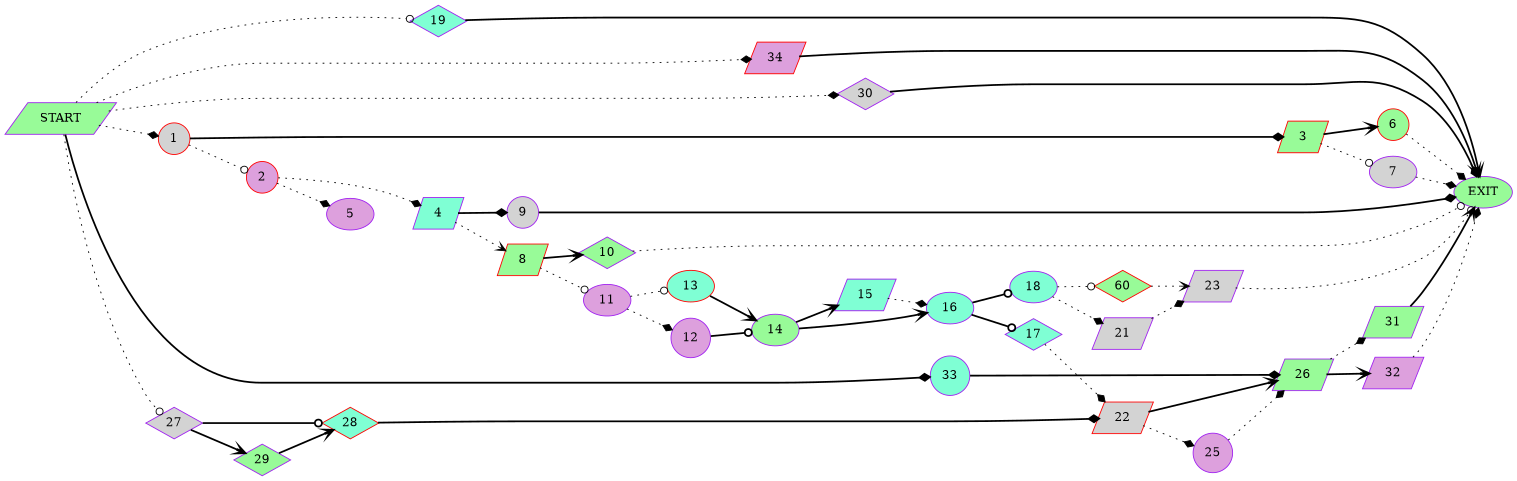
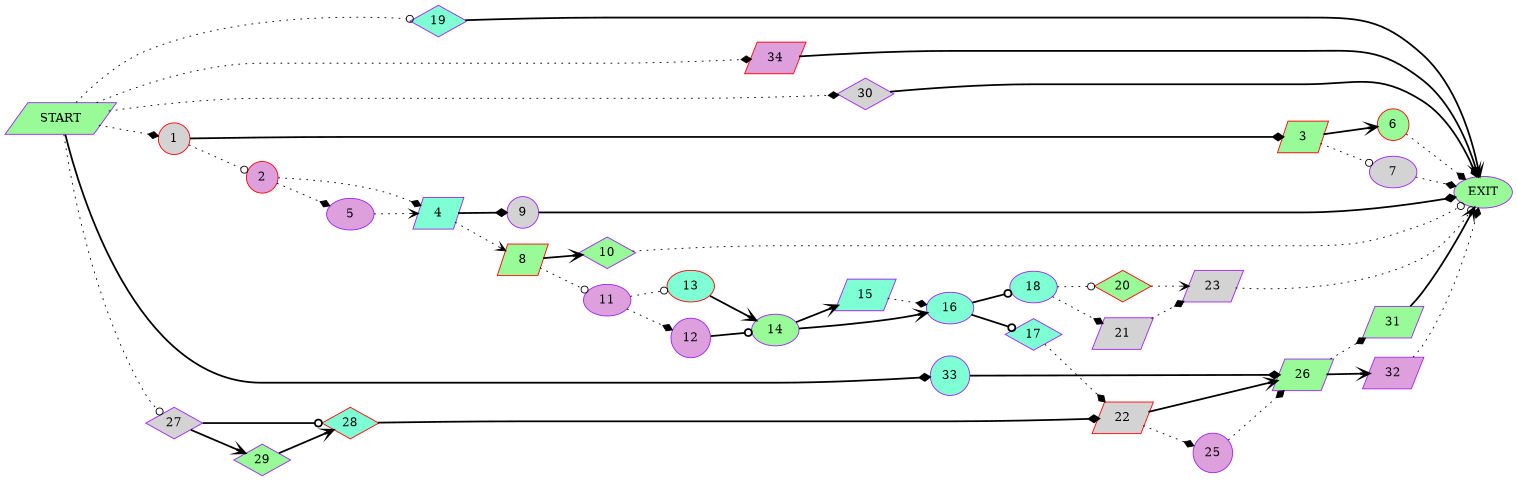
none -> (392, 214)
(1123, 286) -> (1123, 286)
